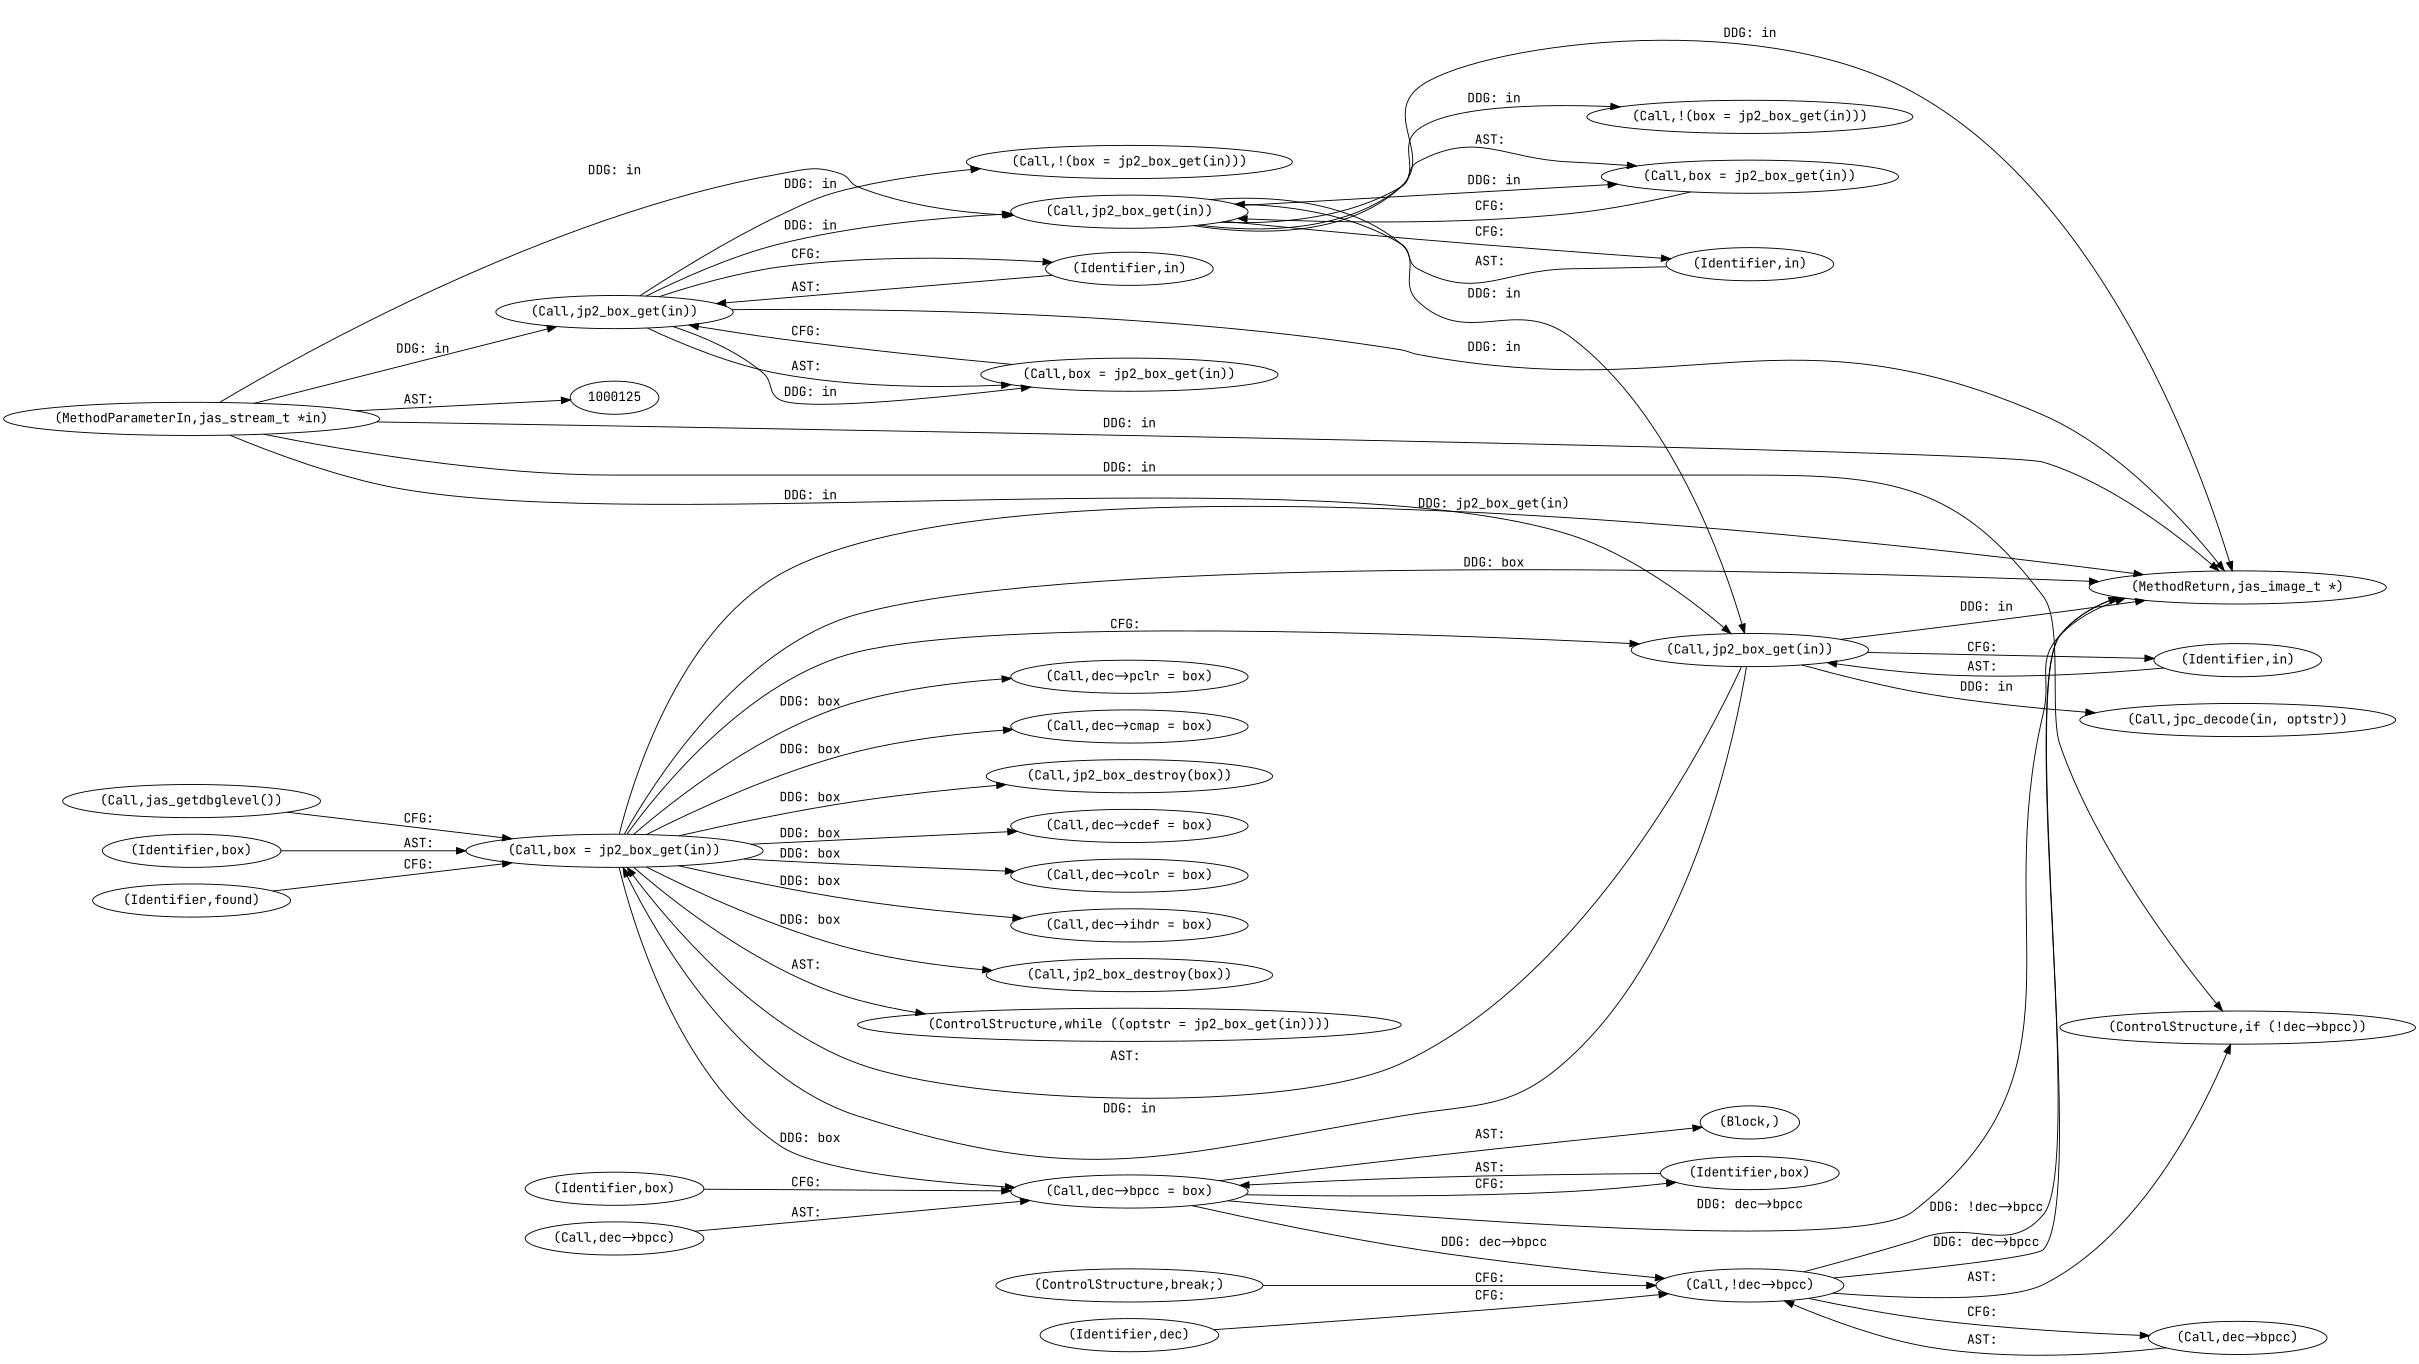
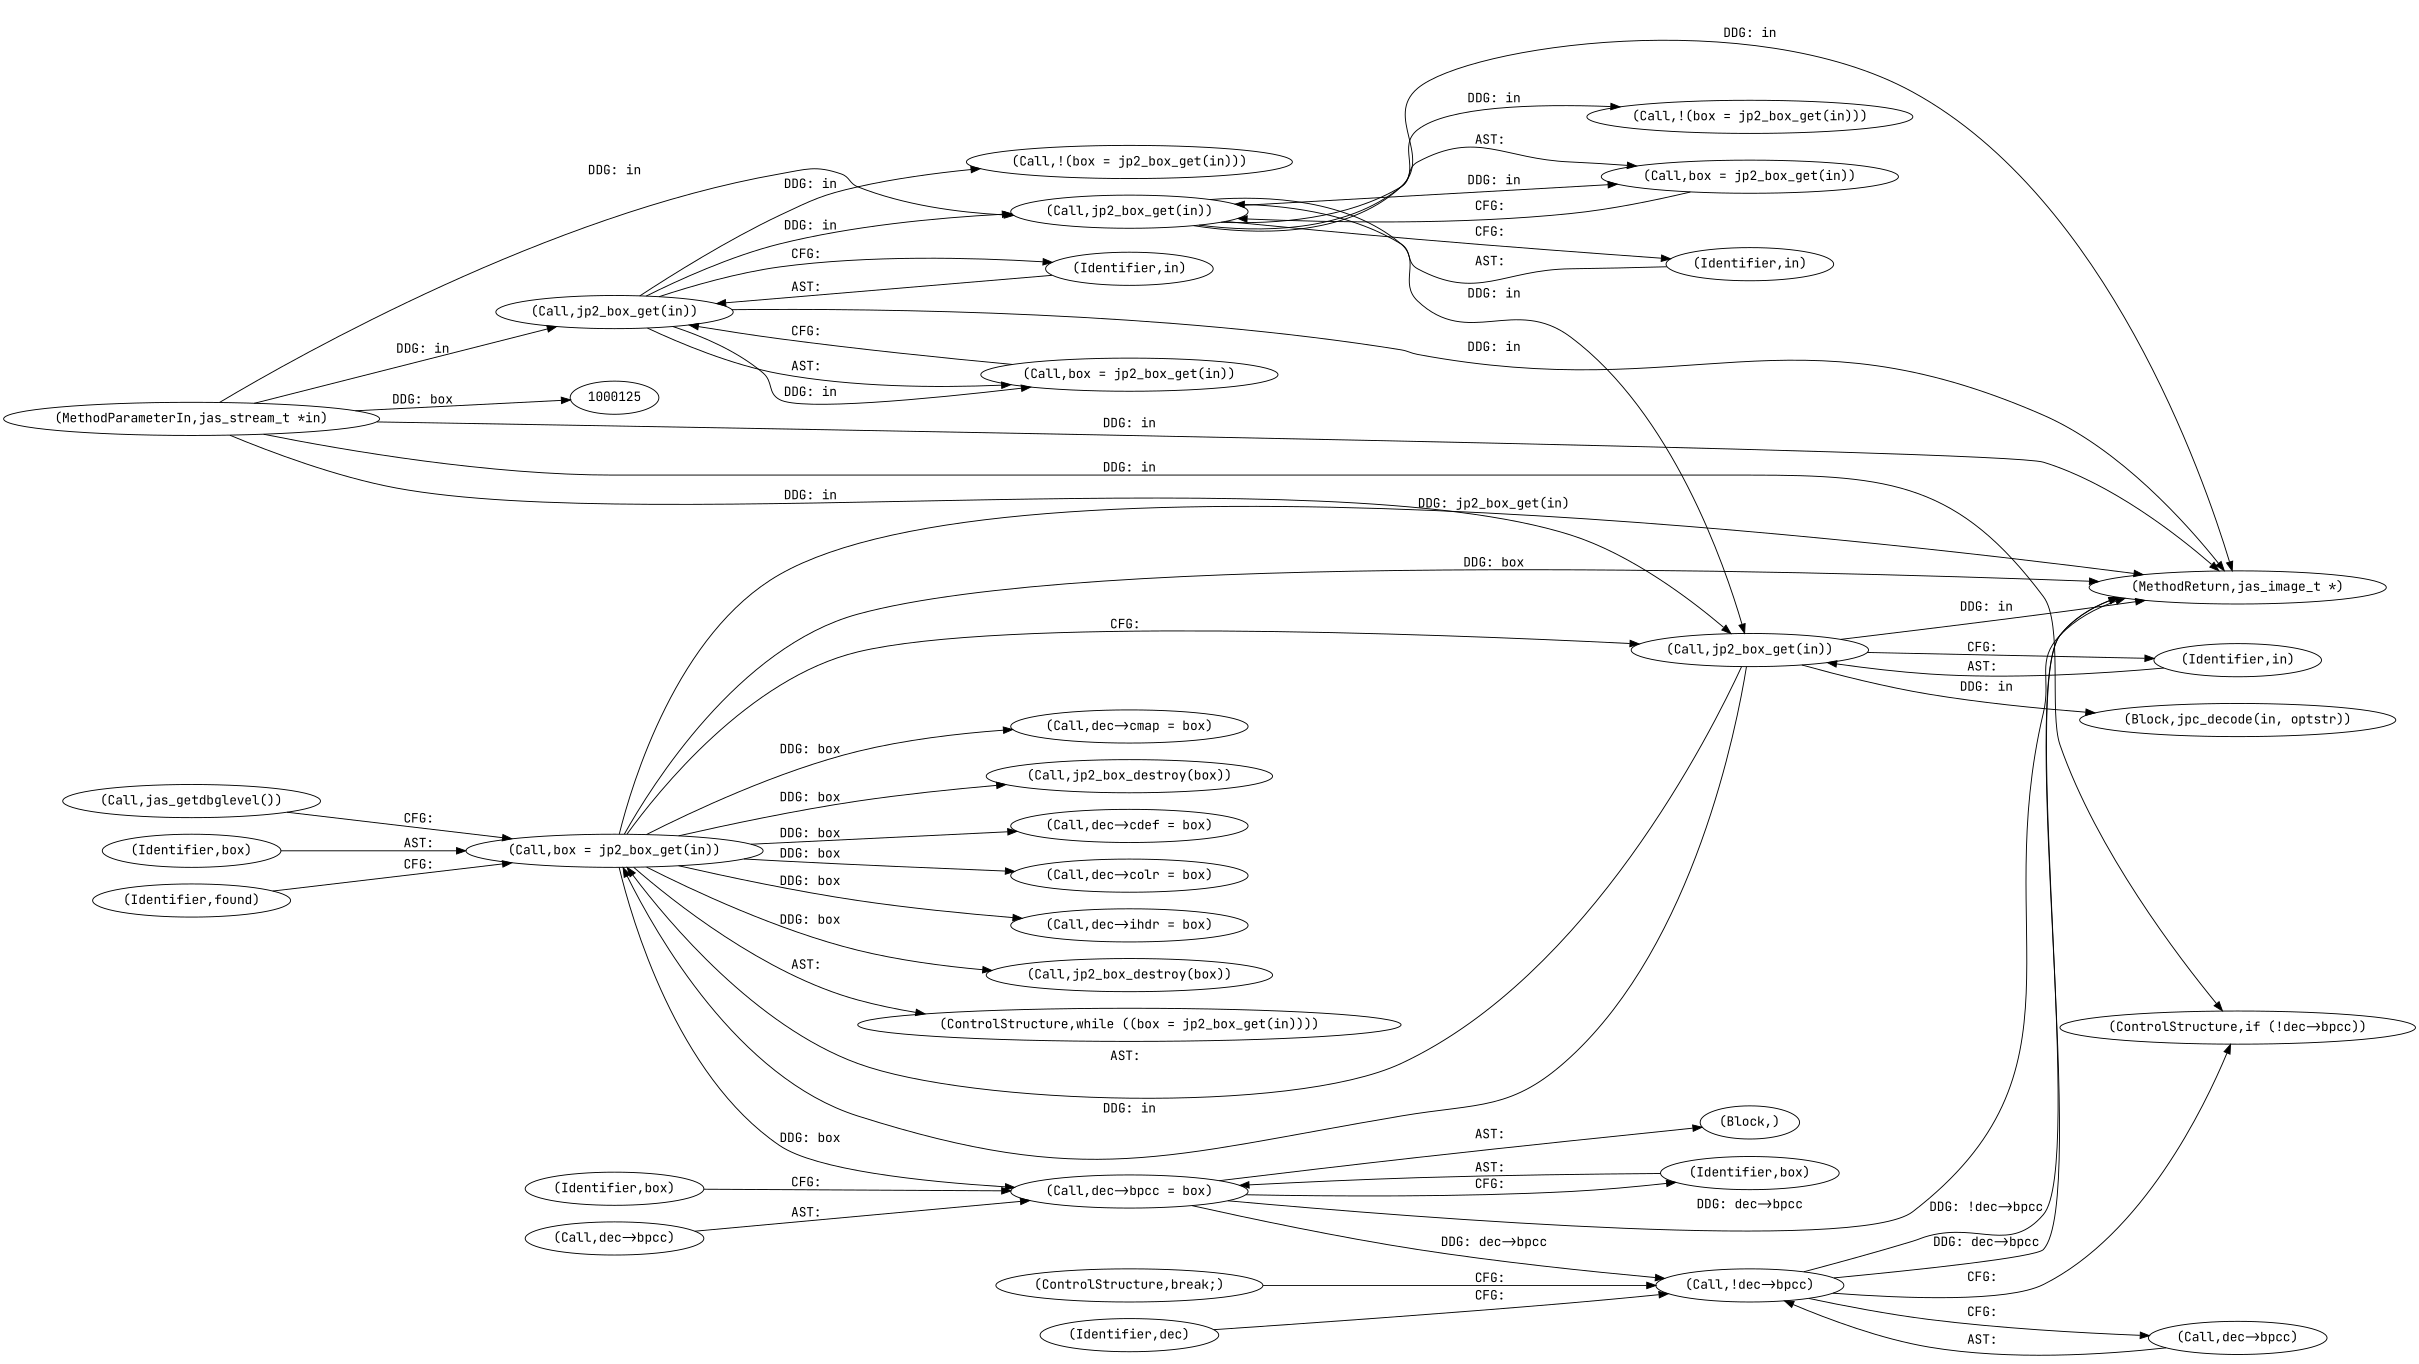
(423, 400) -> (423, 400)
(1129, 677) -> none
(2238, 720) -> (2238, 720)
(1129, 1025) -> (1129, 1025)
(1986, 1278) -> (1986, 1278)
